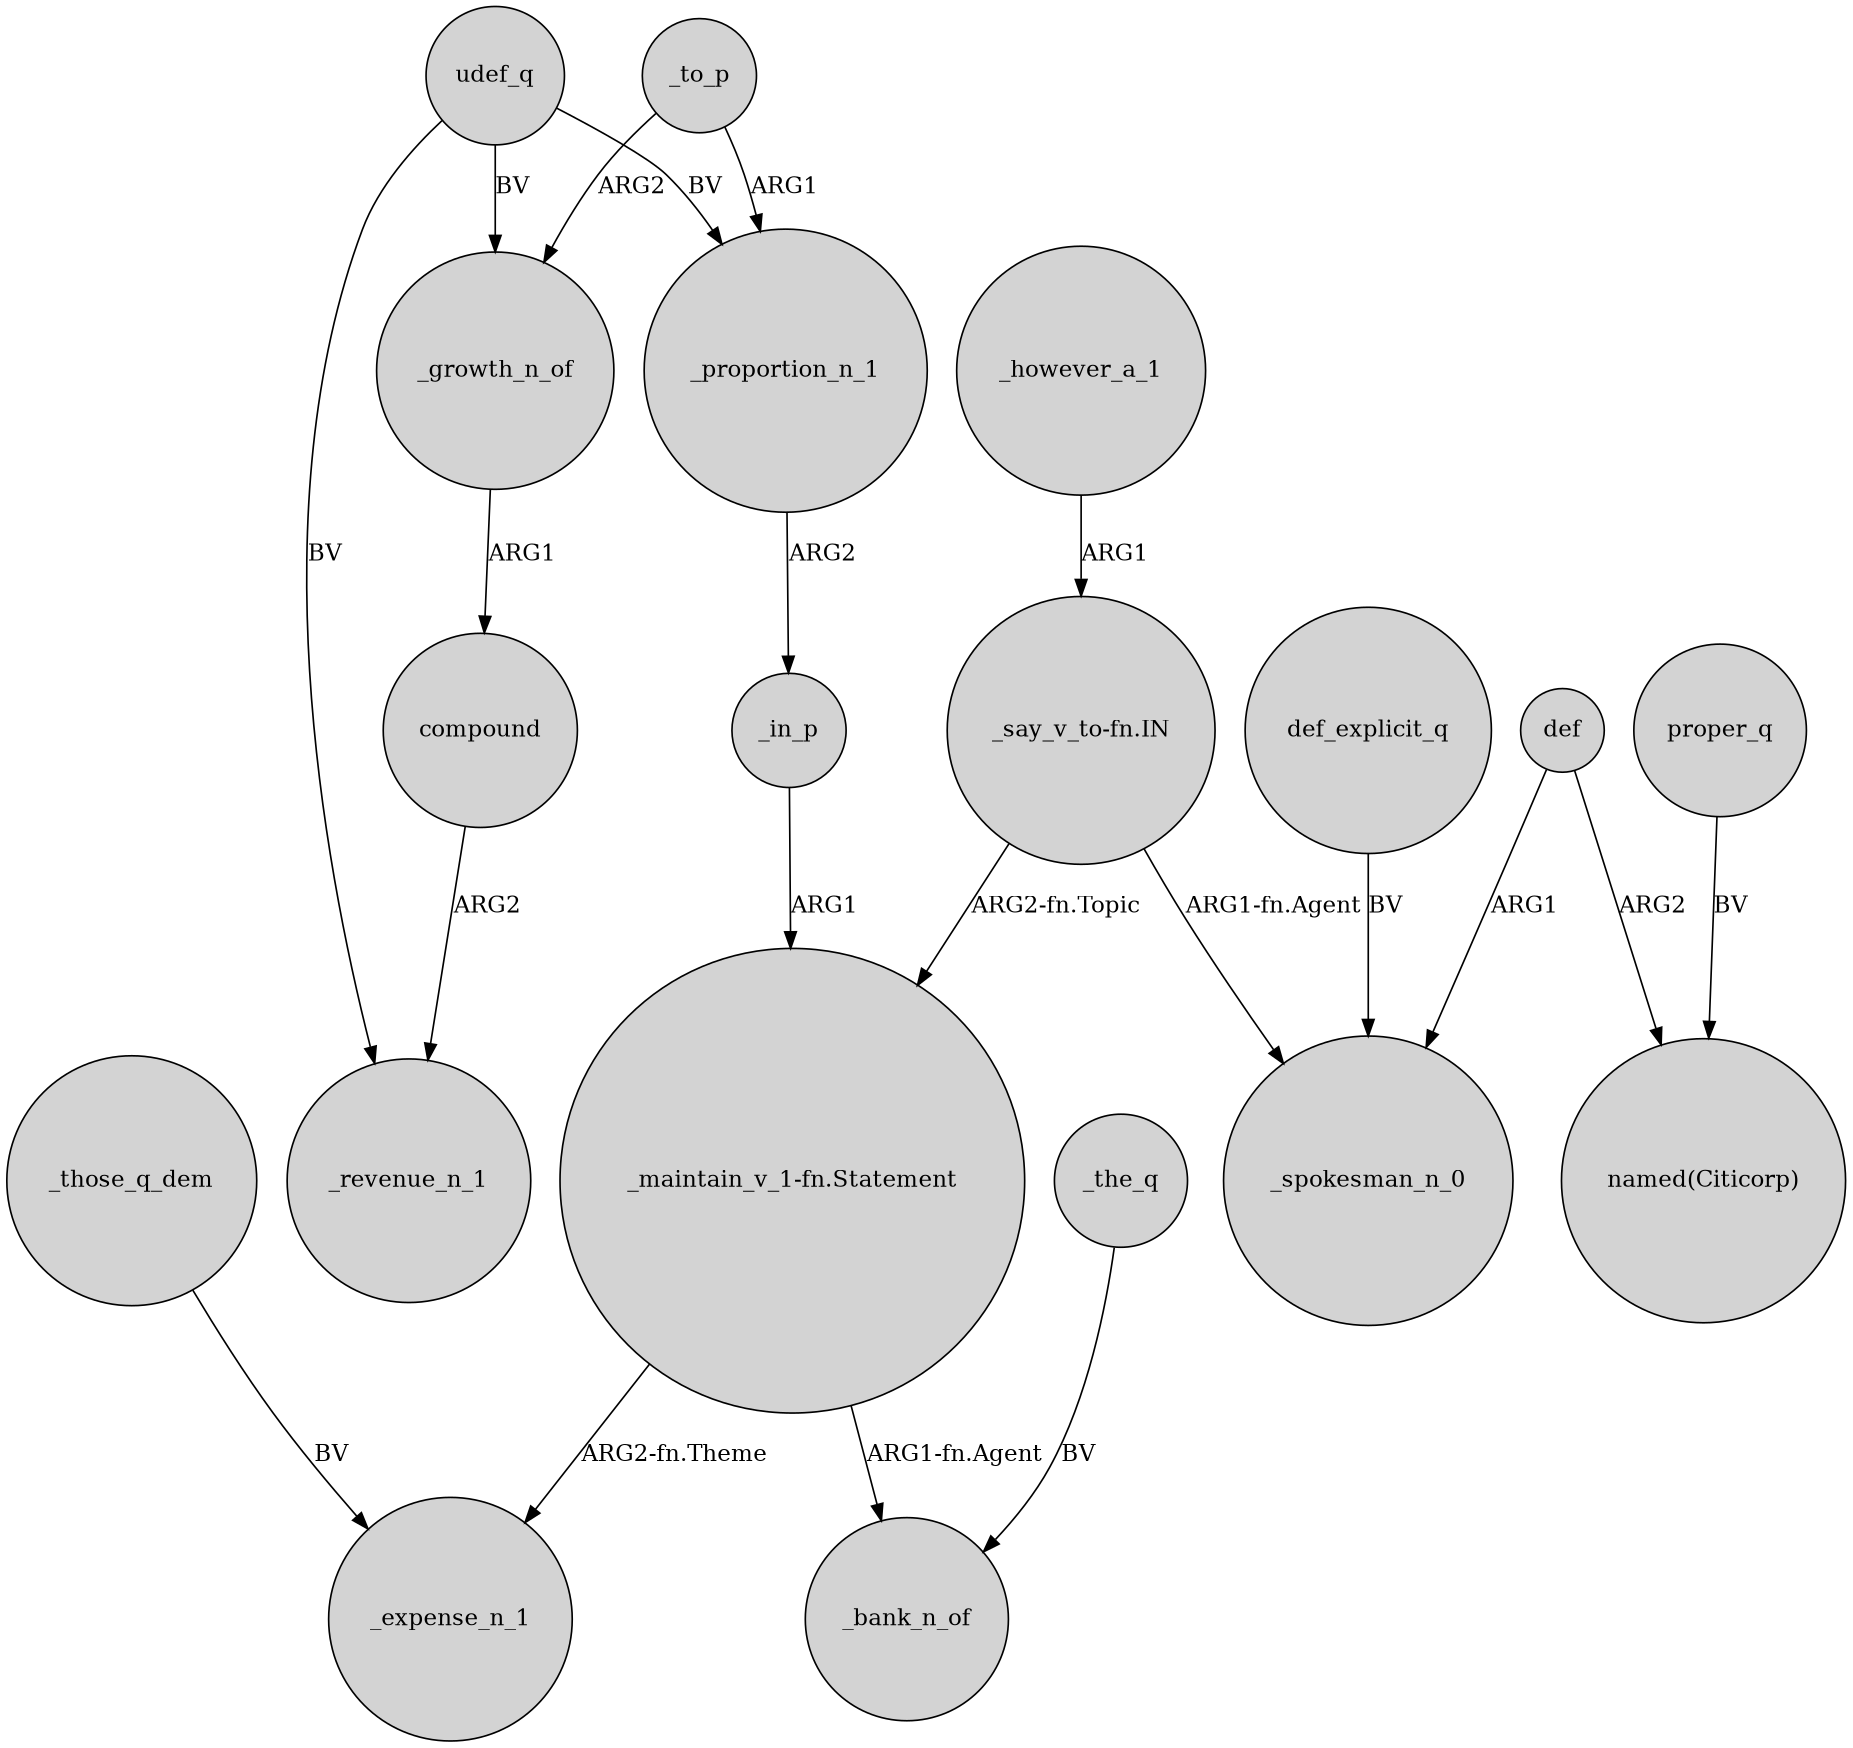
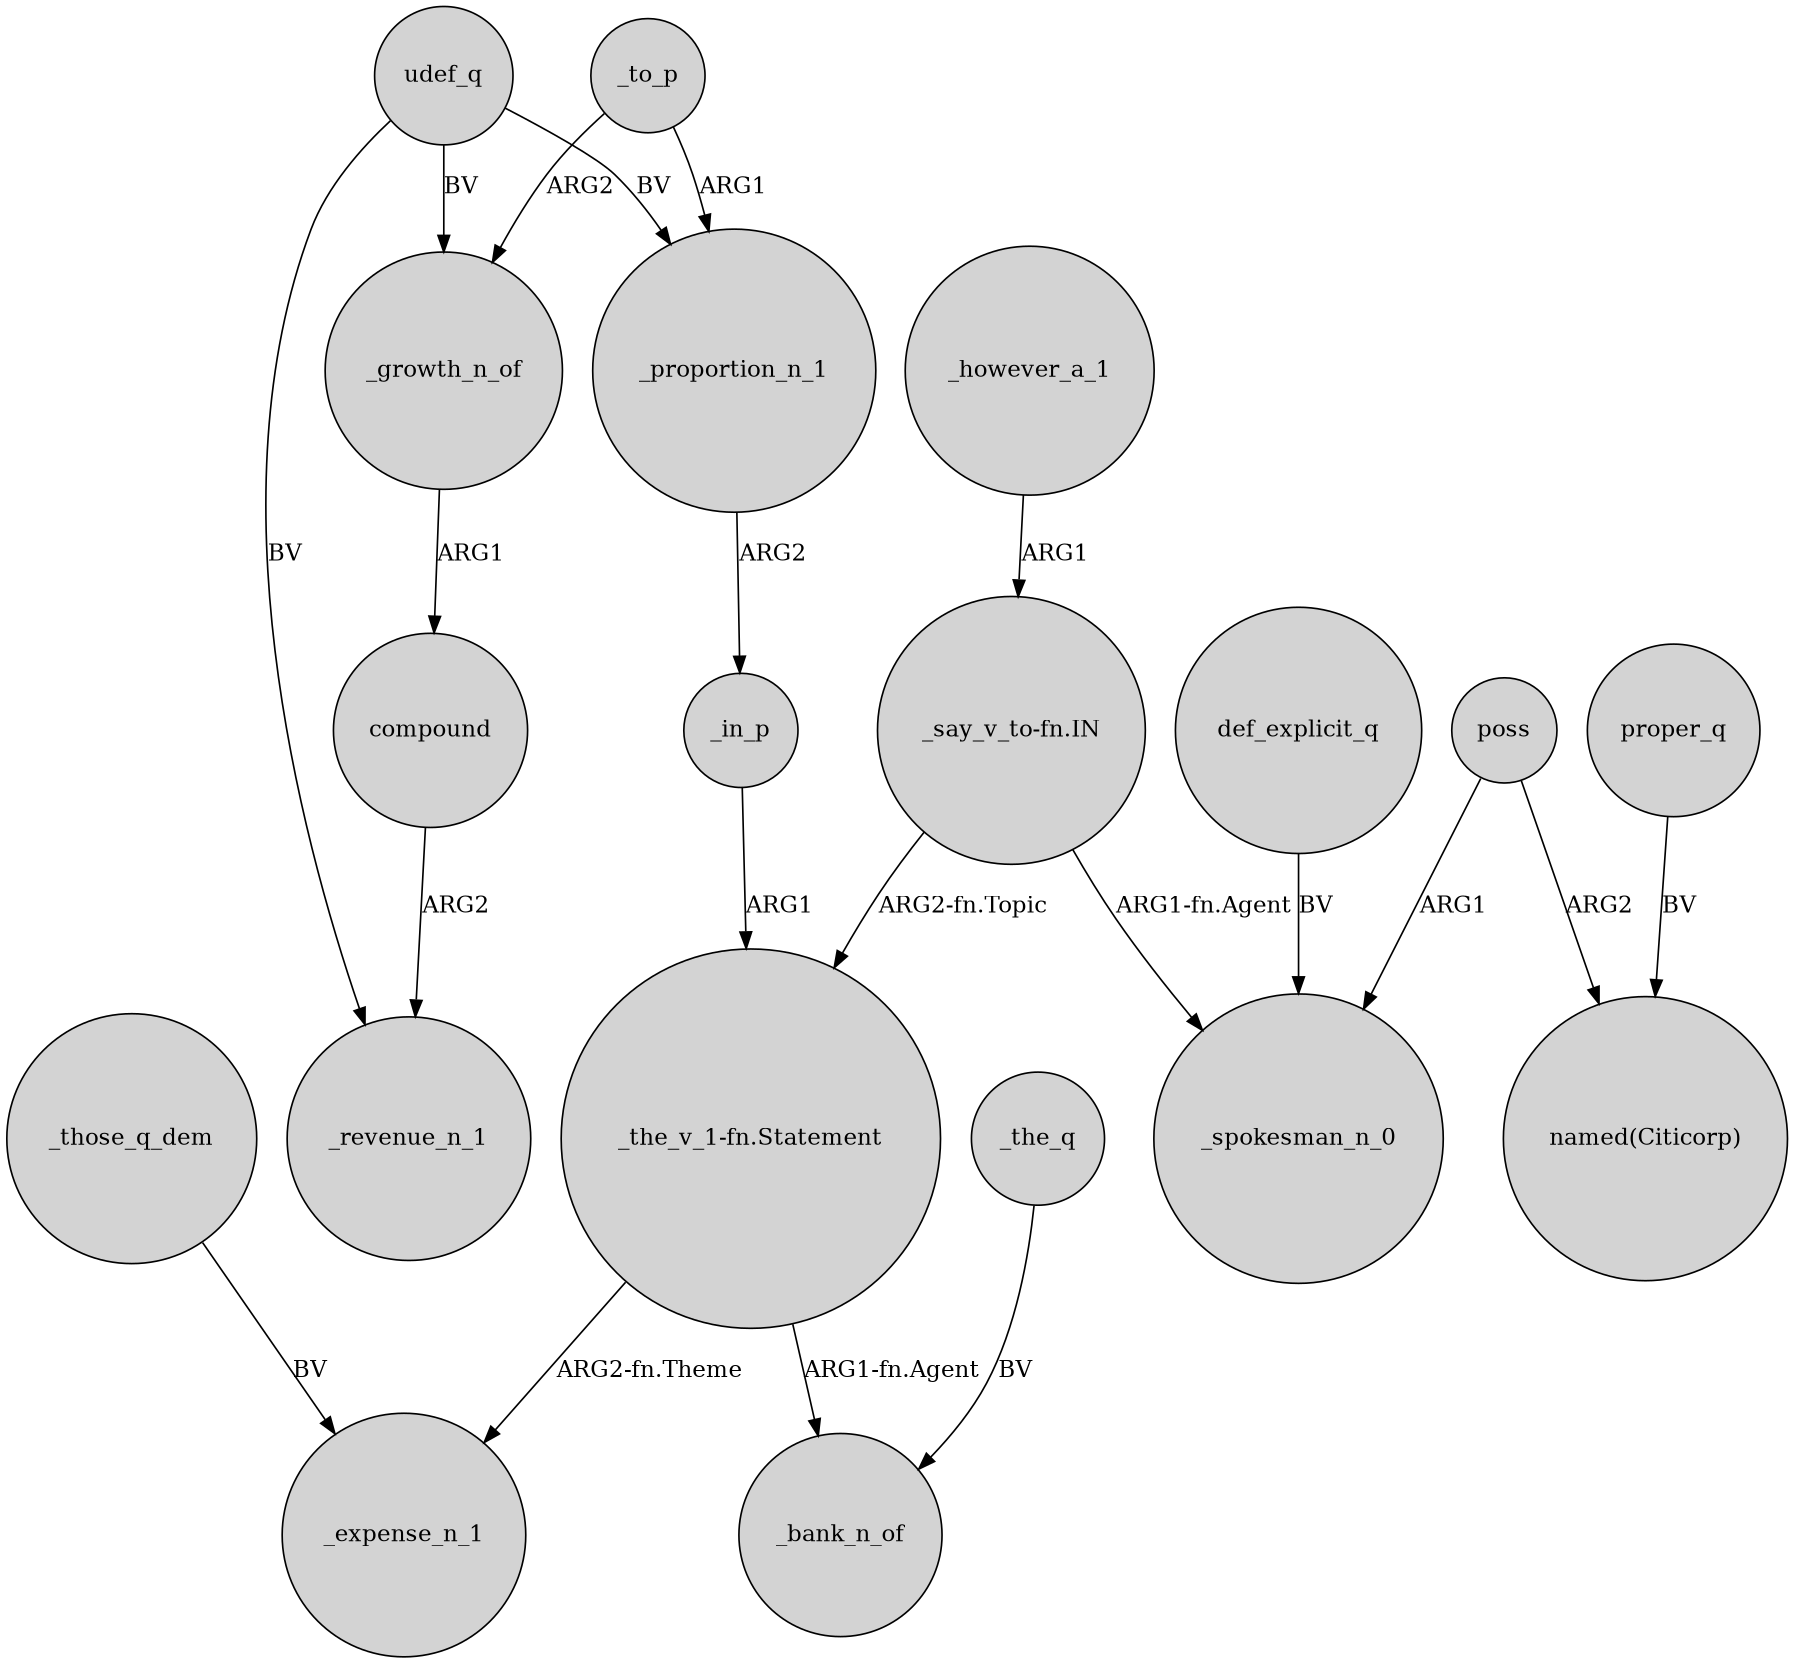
(1562, 730) -> (1504, 730)
(792, 1181) -> (751, 1139)
